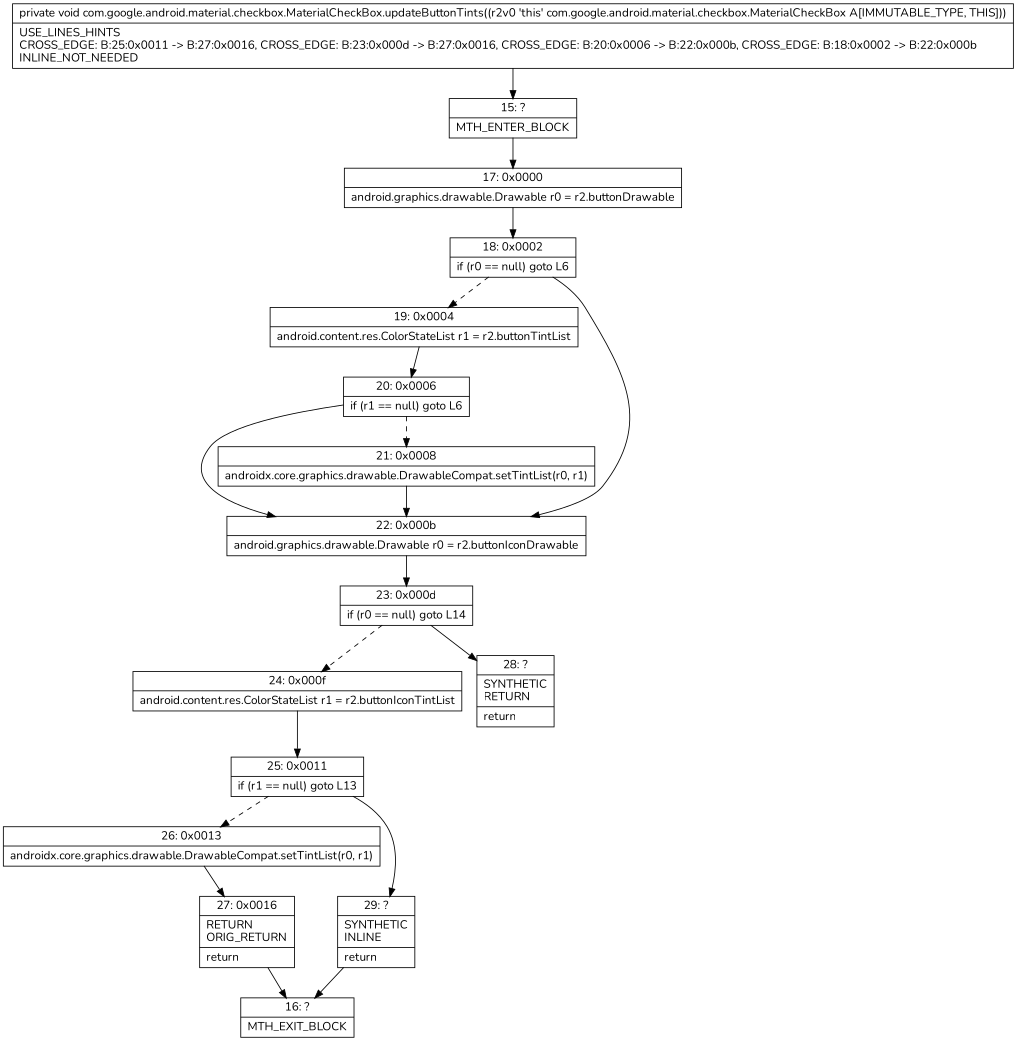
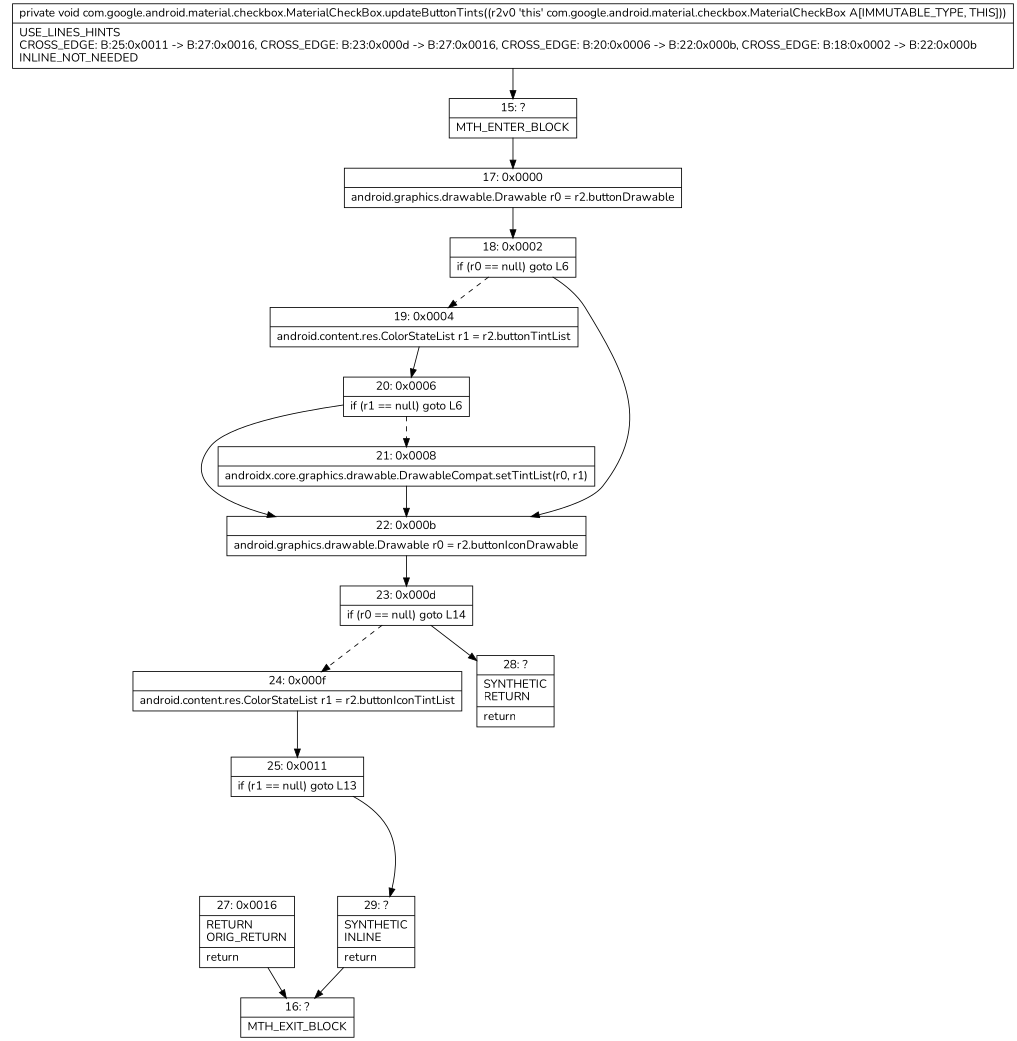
(192, 846) -> none
